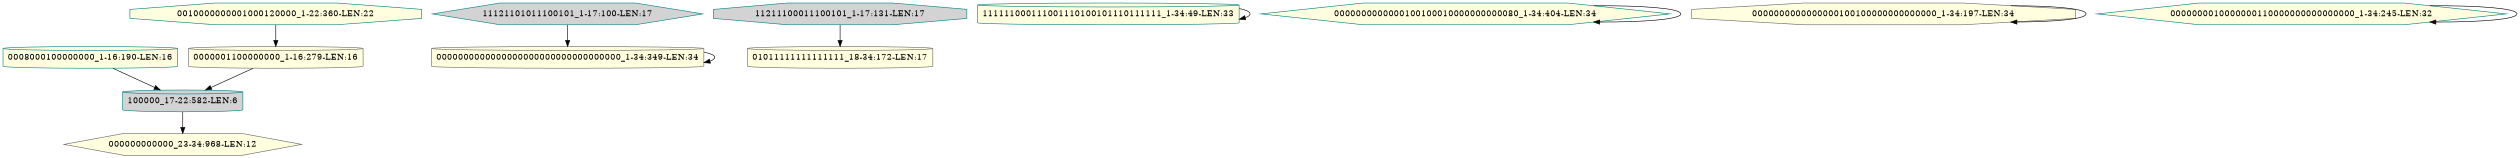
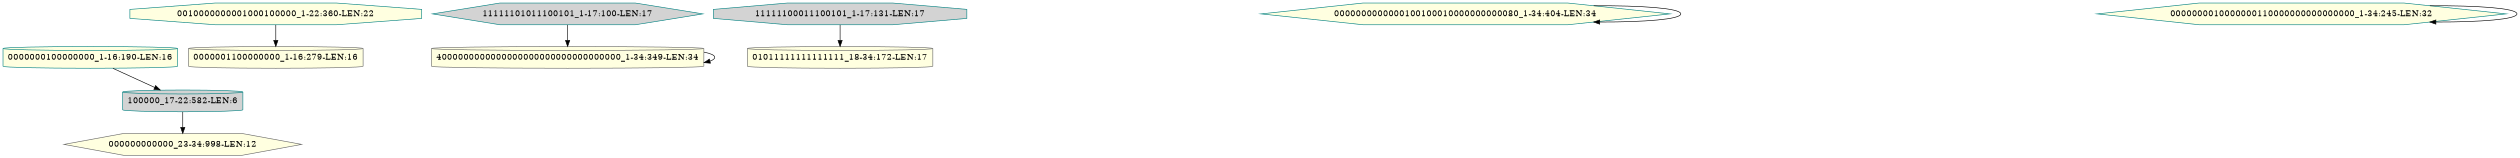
(276, 14) -> (276, 14)
(568, 14) -> (568, 14)
(840, 14) -> (840, 14)
(1108, 14) -> none
(1883, 14) -> none
(90, 57) -> (90, 57)
(568, 57) -> (568, 57)
(232, 78) -> none
(183, 144) -> (183, 144)
